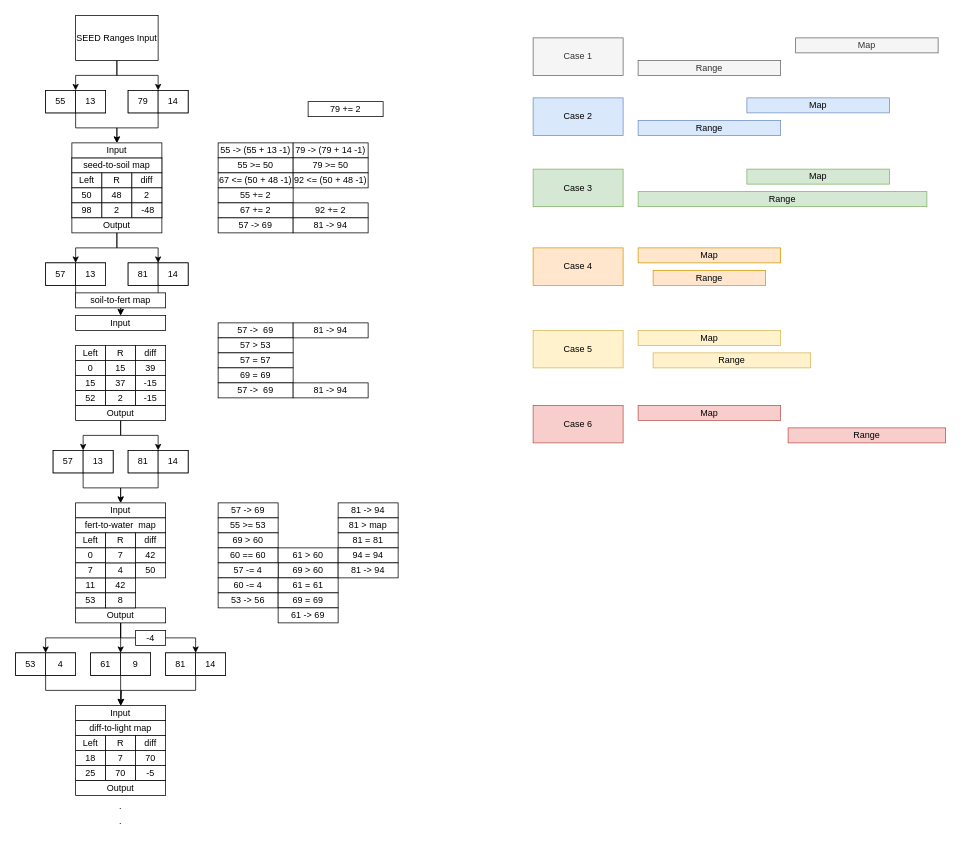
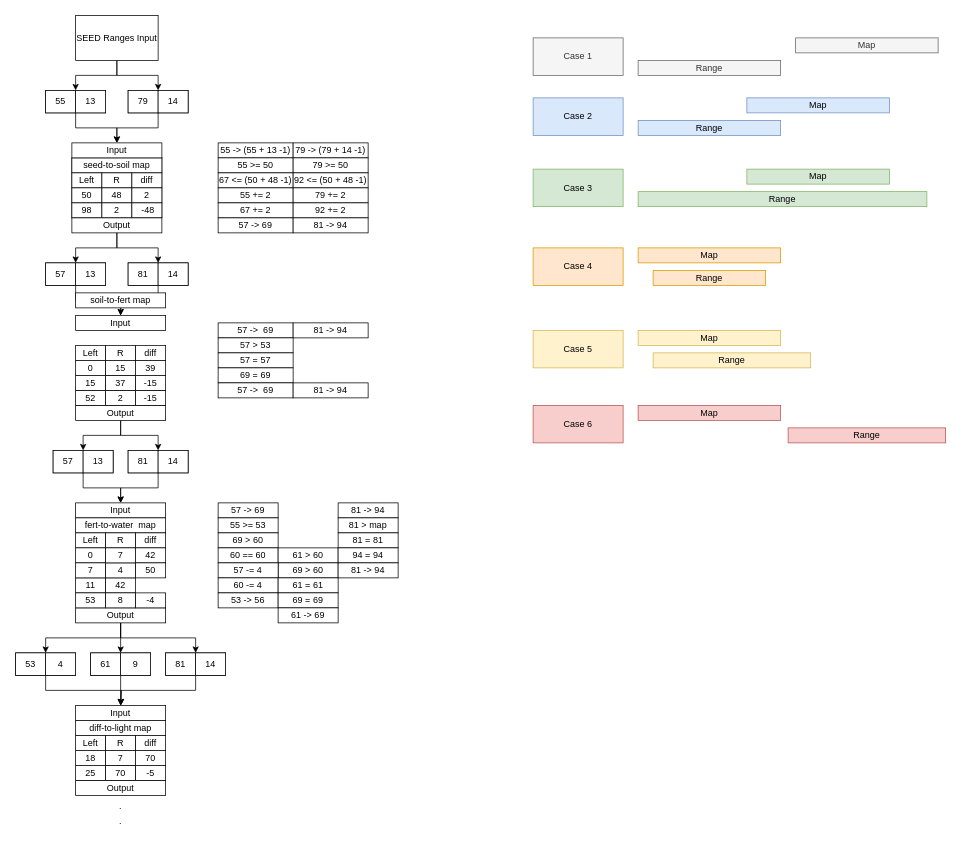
(345, 109) -> (330, 195)
(150, 638) -> (150, 600)
